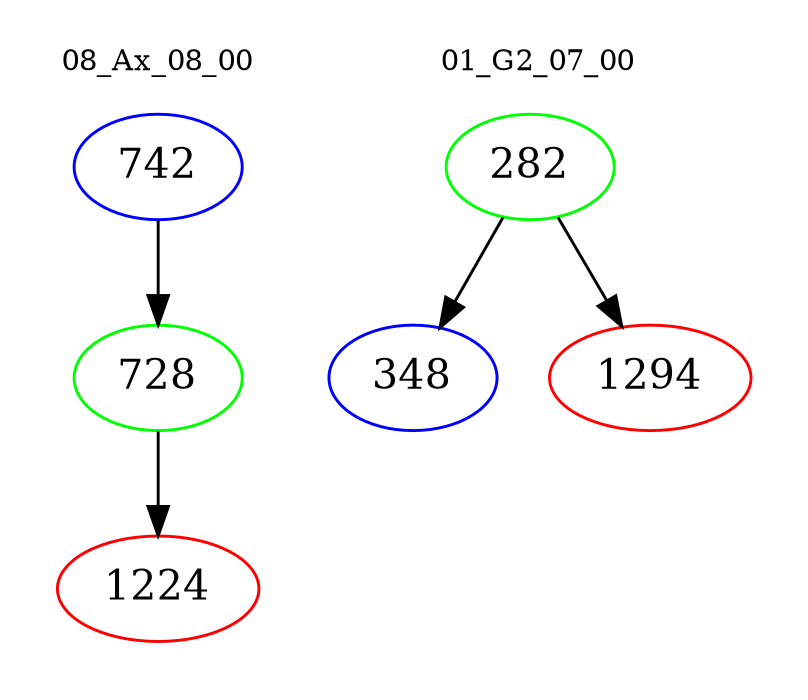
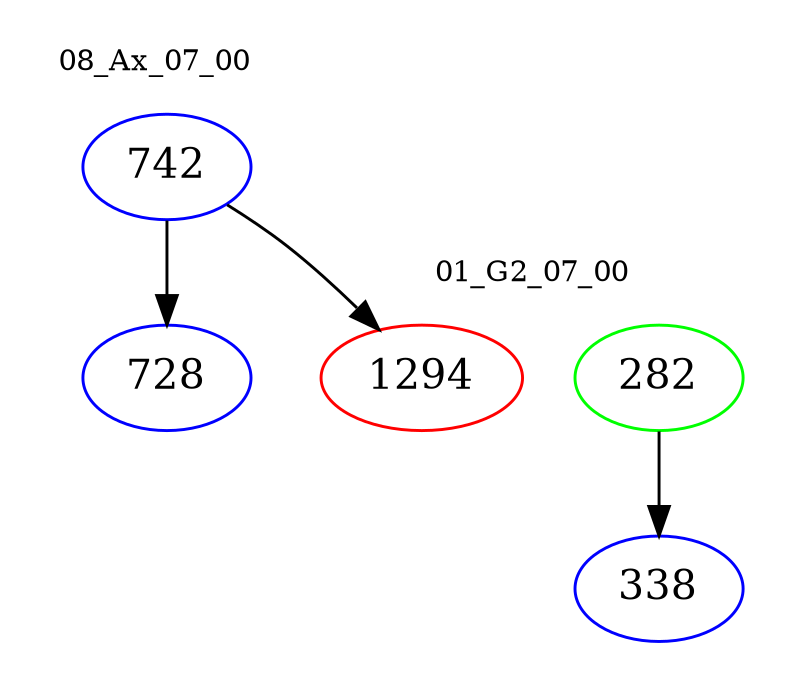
(158, 63) -> (155, 63)
(582, 259) -> (317, 271)
(158, 378) -> (167, 378)
(413, 378) -> (659, 589)
(158, 589) -> none
